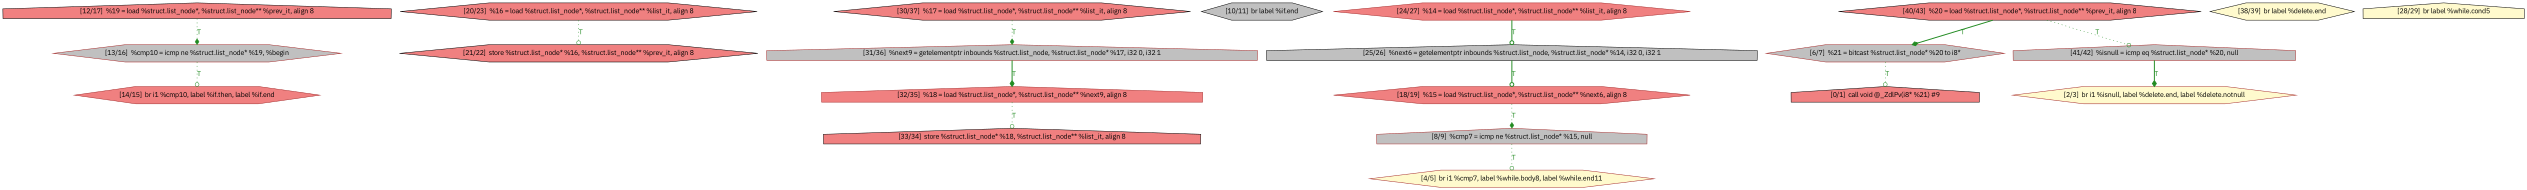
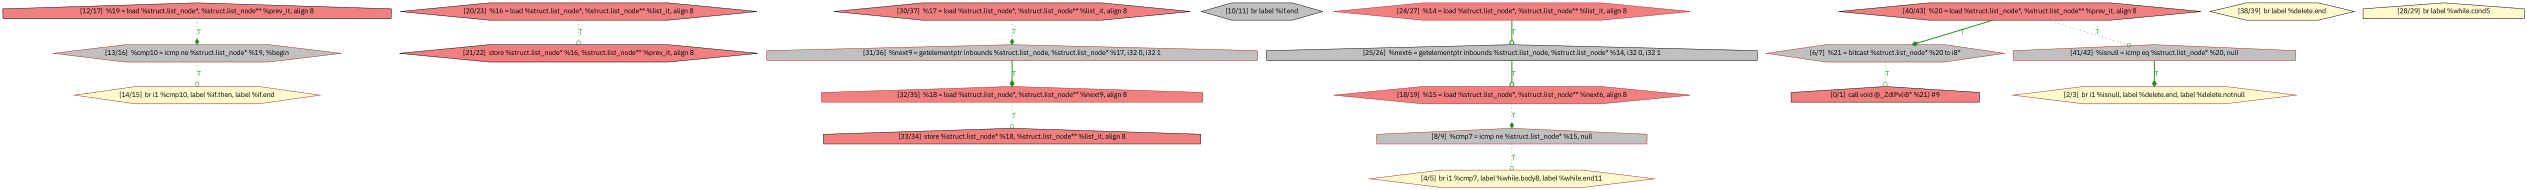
(197, 95) -> (197, 95)
